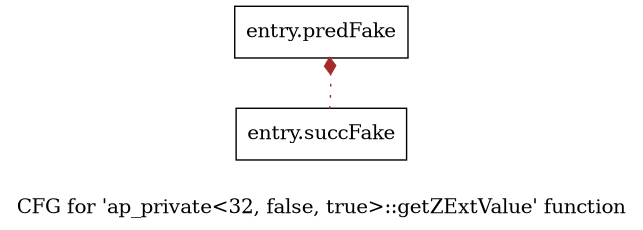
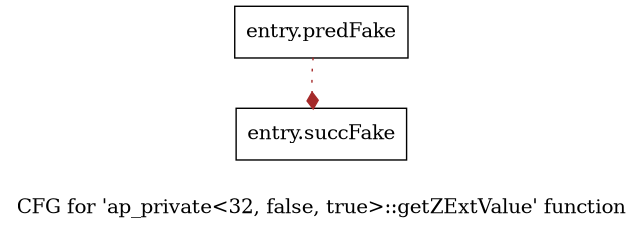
(331, 92) -> (312, 75)
